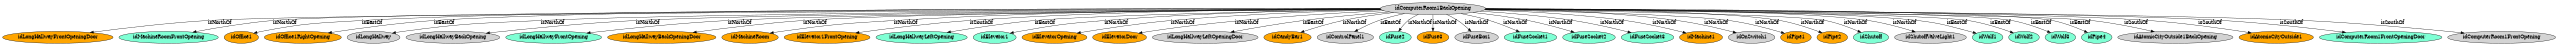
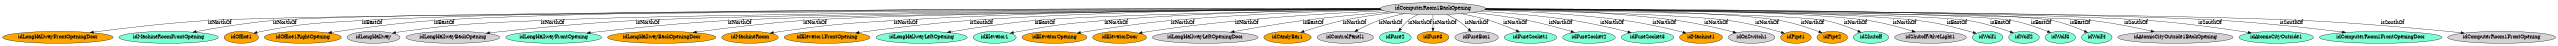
(1390, 23) -> (1390, 23)
(2097, 37) -> (2097, 37)
(2276, 37) -> (2276, 37)
